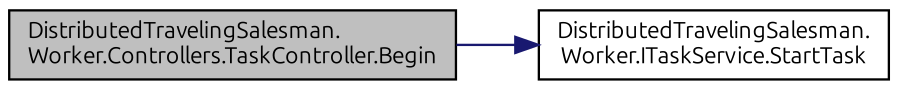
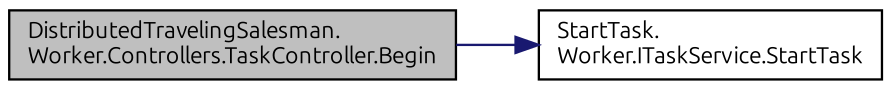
(714, 45) -> (710, 45)
